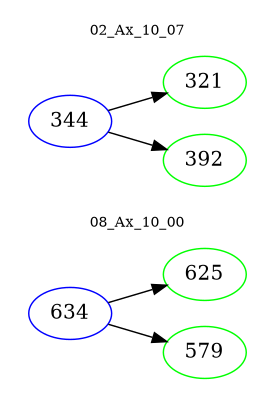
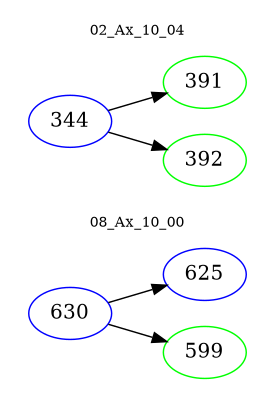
(137, 31) -> (137, 31)
(205, 82) -> (205, 82)
(205, 274) -> (205, 274)
(70, 313) -> (70, 313)
(205, 352) -> (205, 352)
